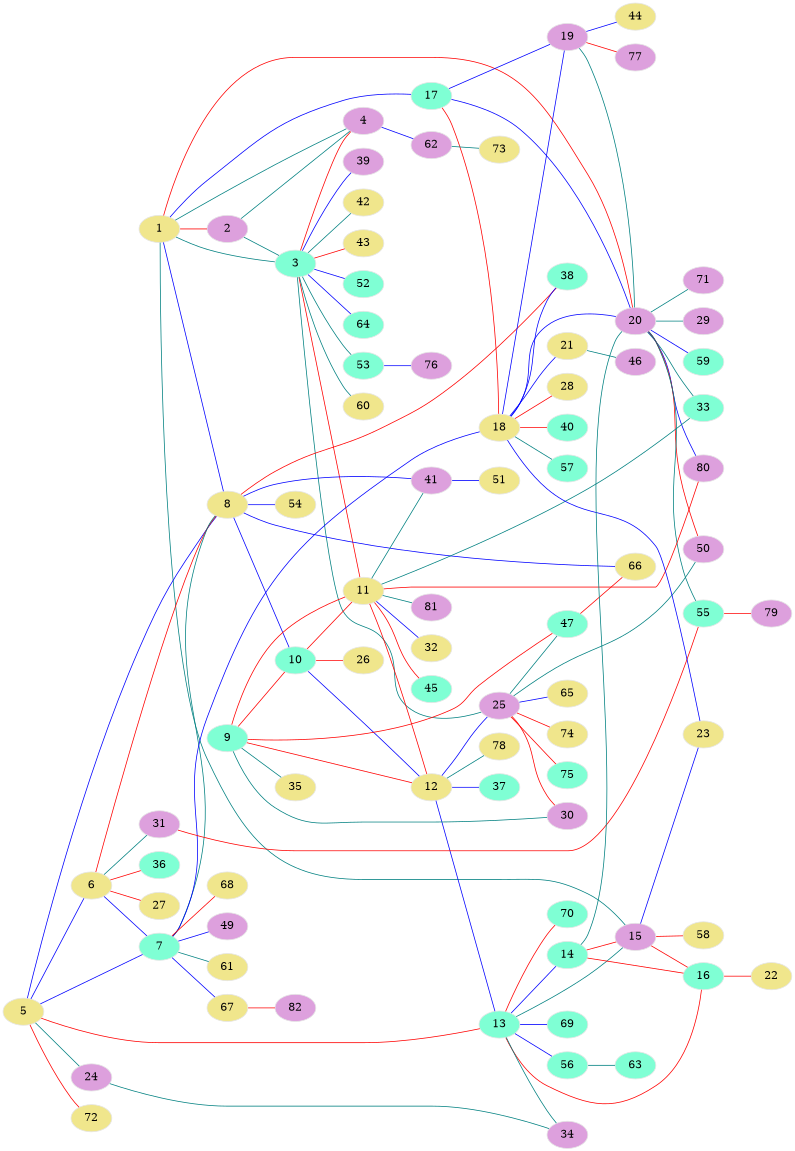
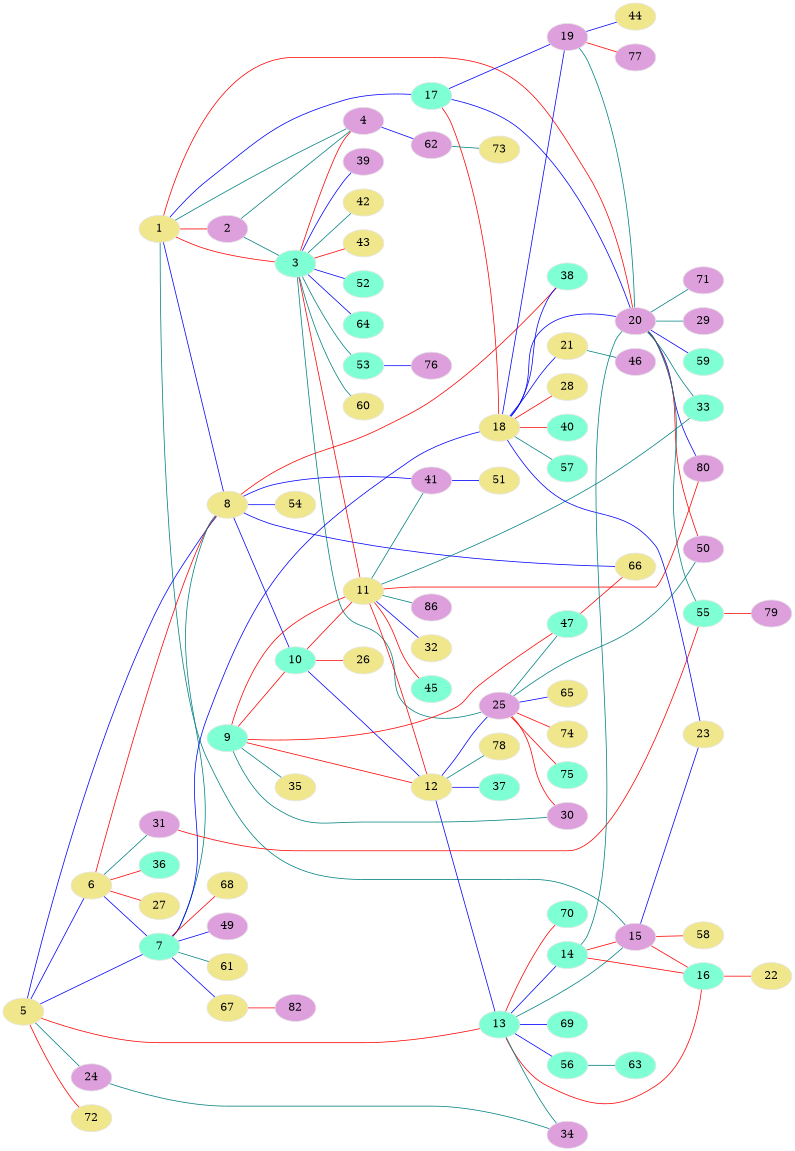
(224, 254) -> (224, 254)
(431, 607) -> (431, 607)
